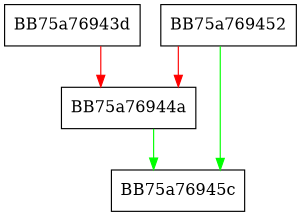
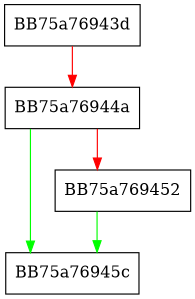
(178, 61) -> (97, 143)
